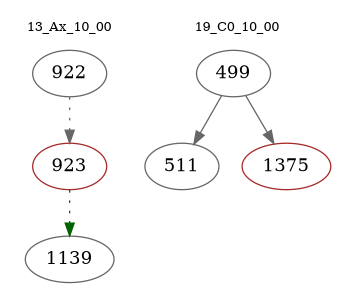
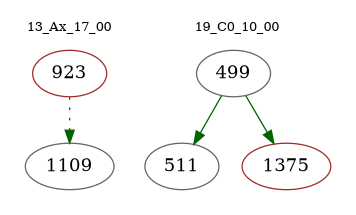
(70, 28) -> (70, 28)
(70, 74) -> none
(211, 114) -> (211, 114)
(257, 114) -> (257, 114)
(70, 259) -> (70, 166)
